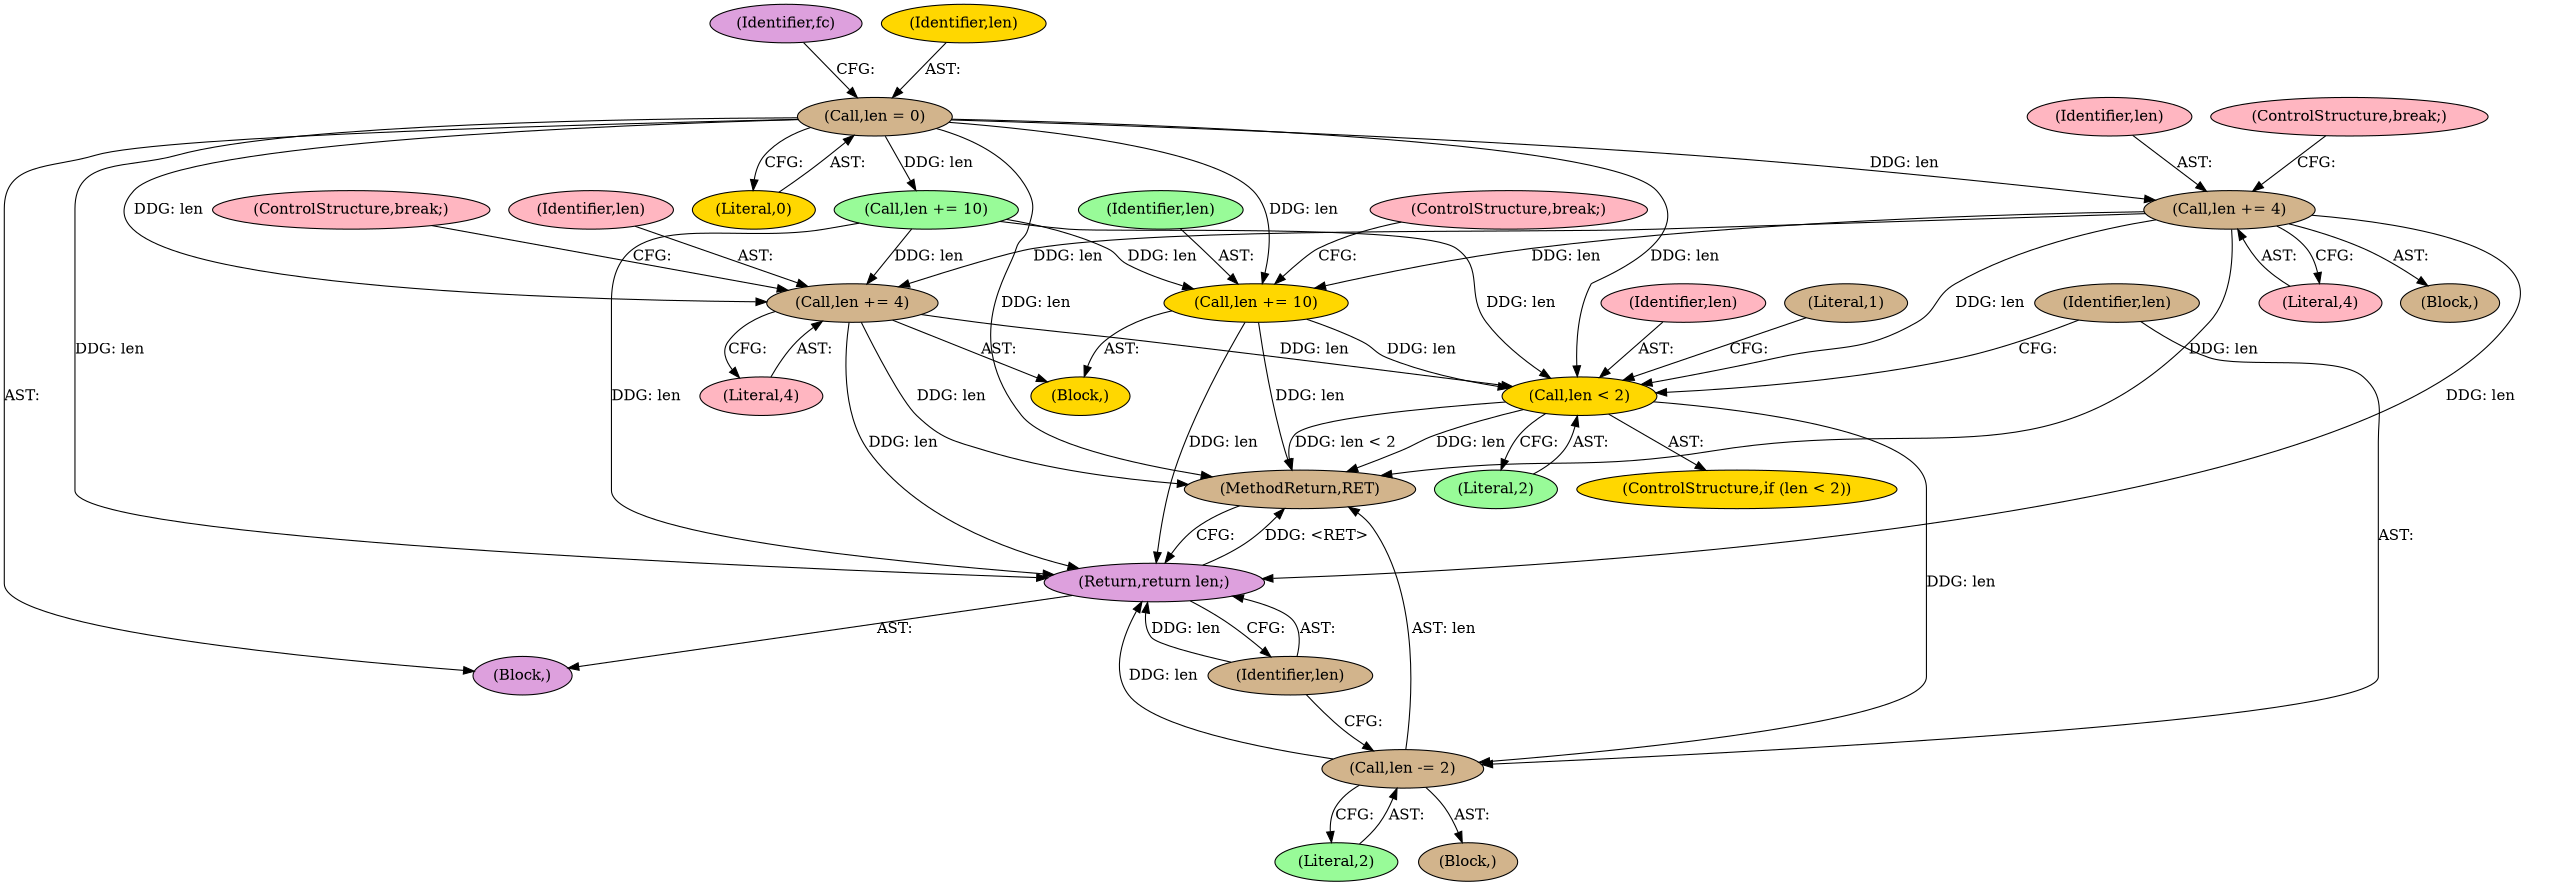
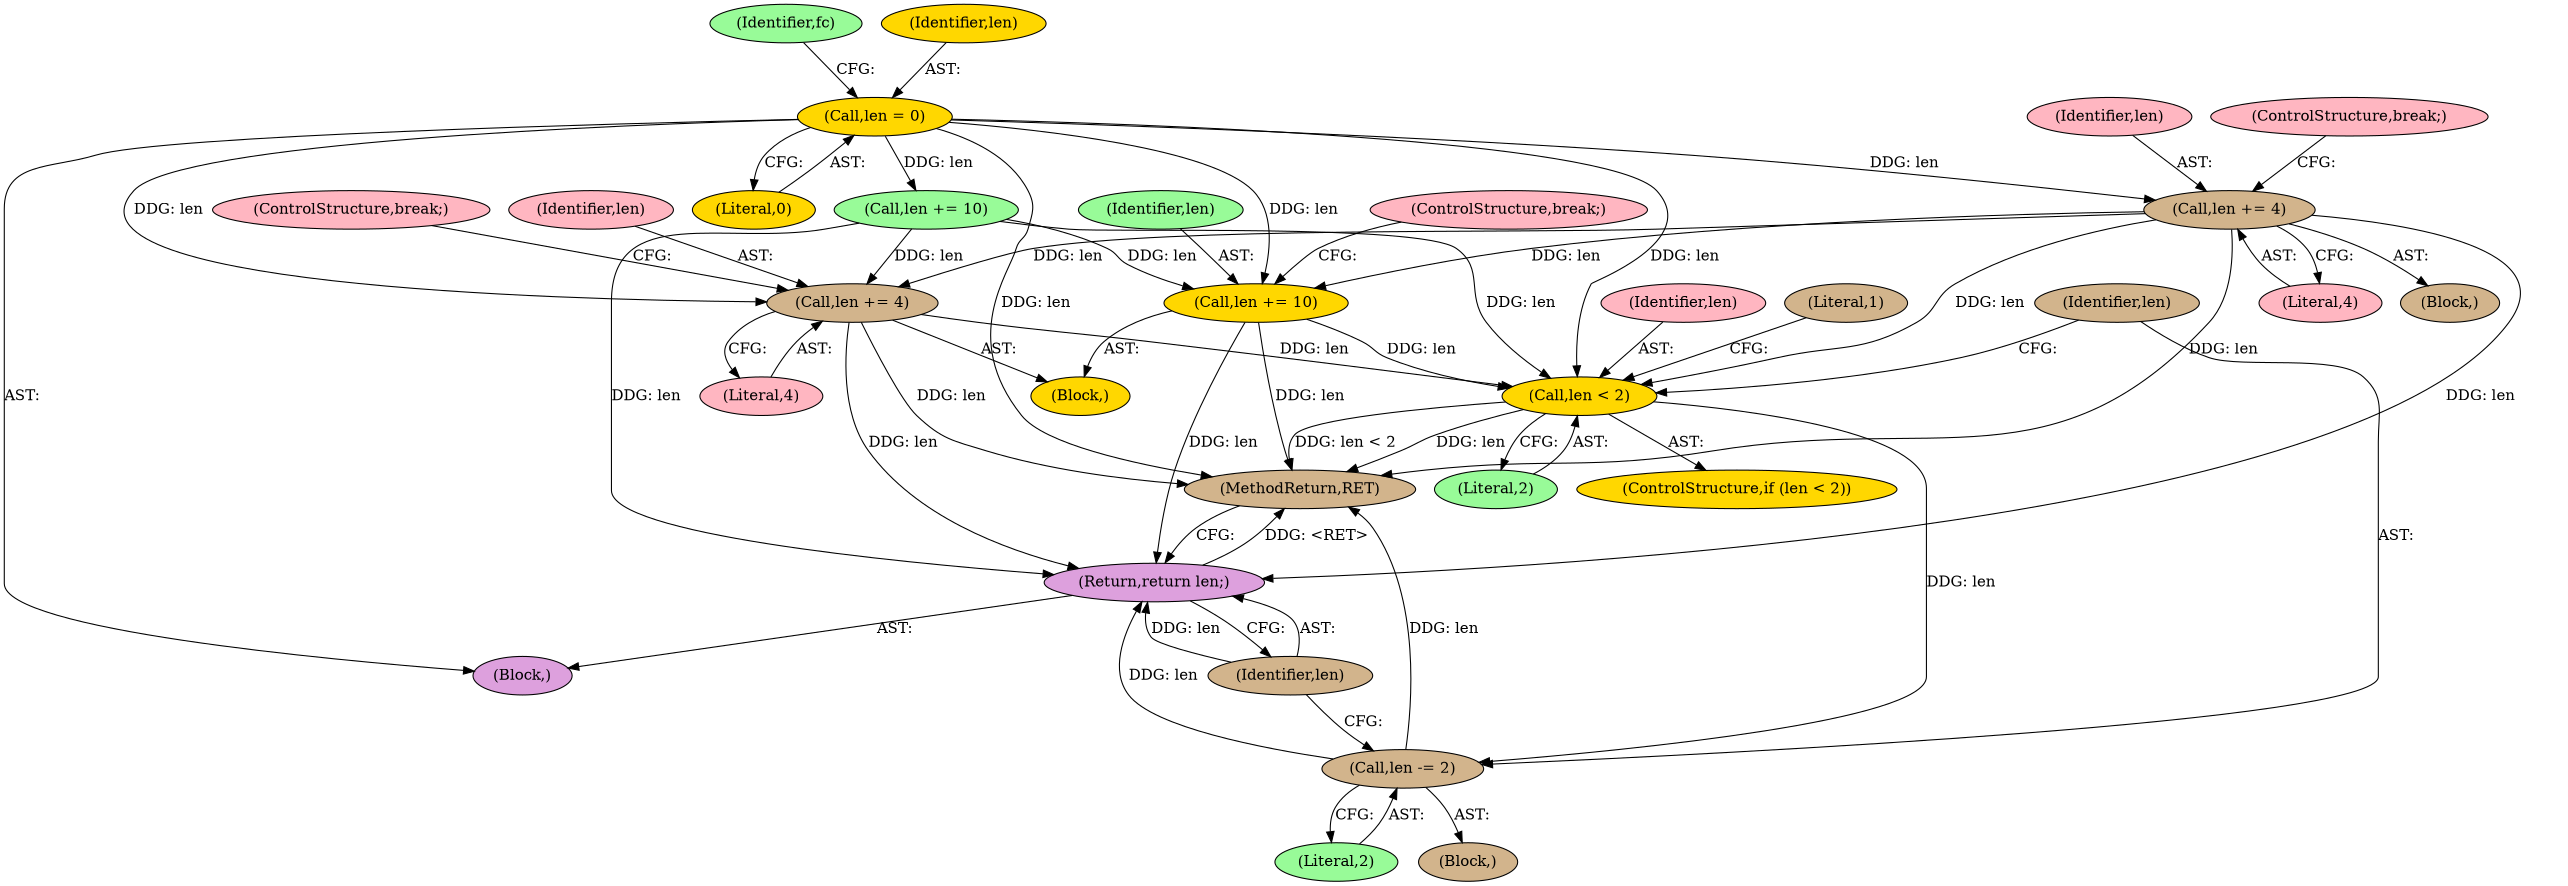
(786, 24) -> (786, 24)
(875, 117) -> (875, 117)
(75, 459) -> none
(1444, 629) -> (1444, 629)
